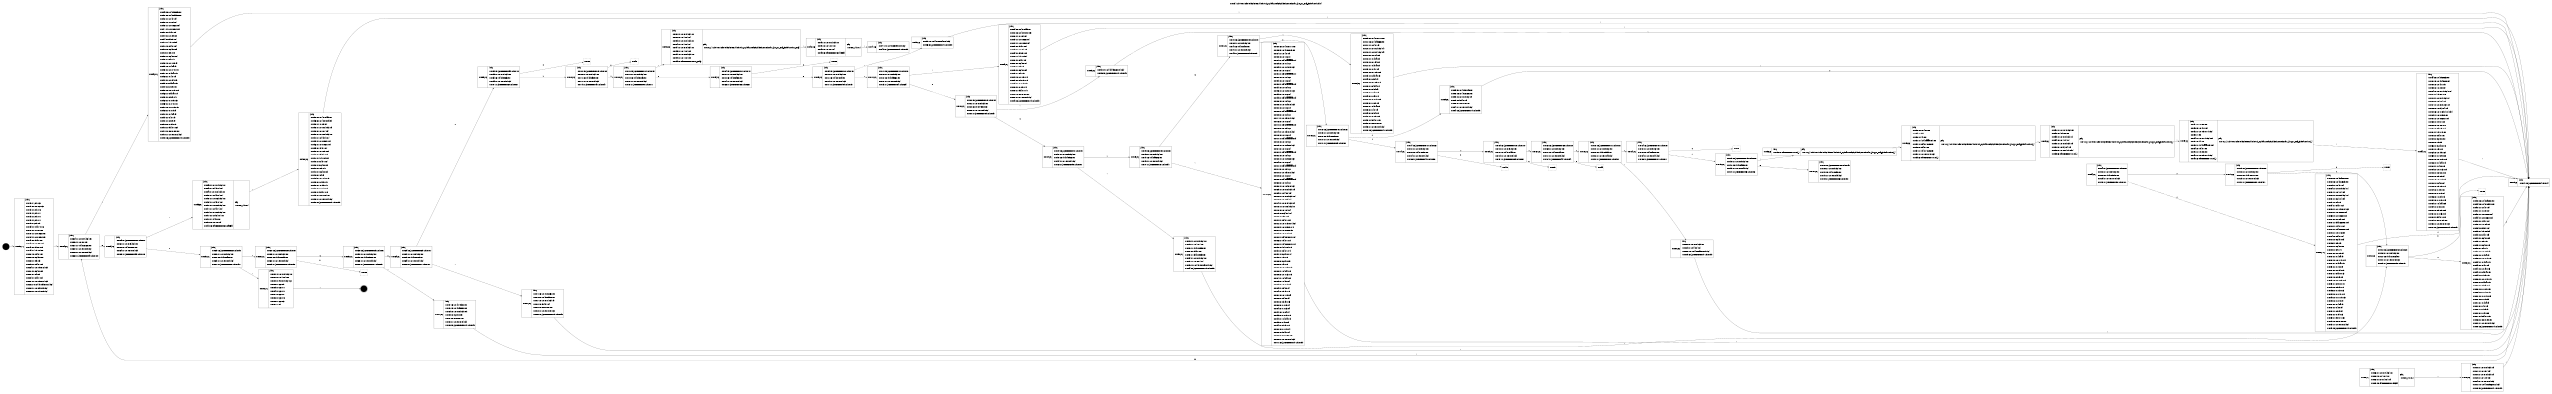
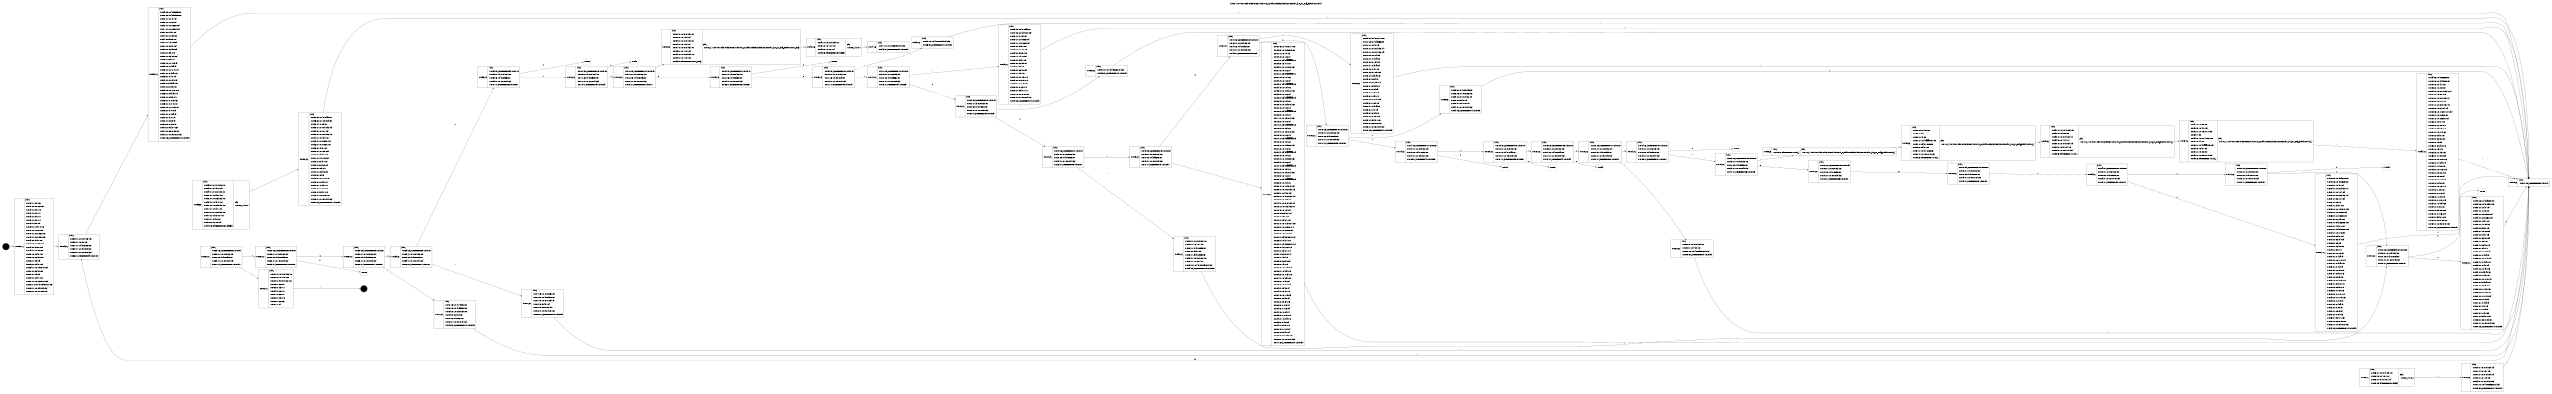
none -> (1968, 174)
(125, 247) -> none
